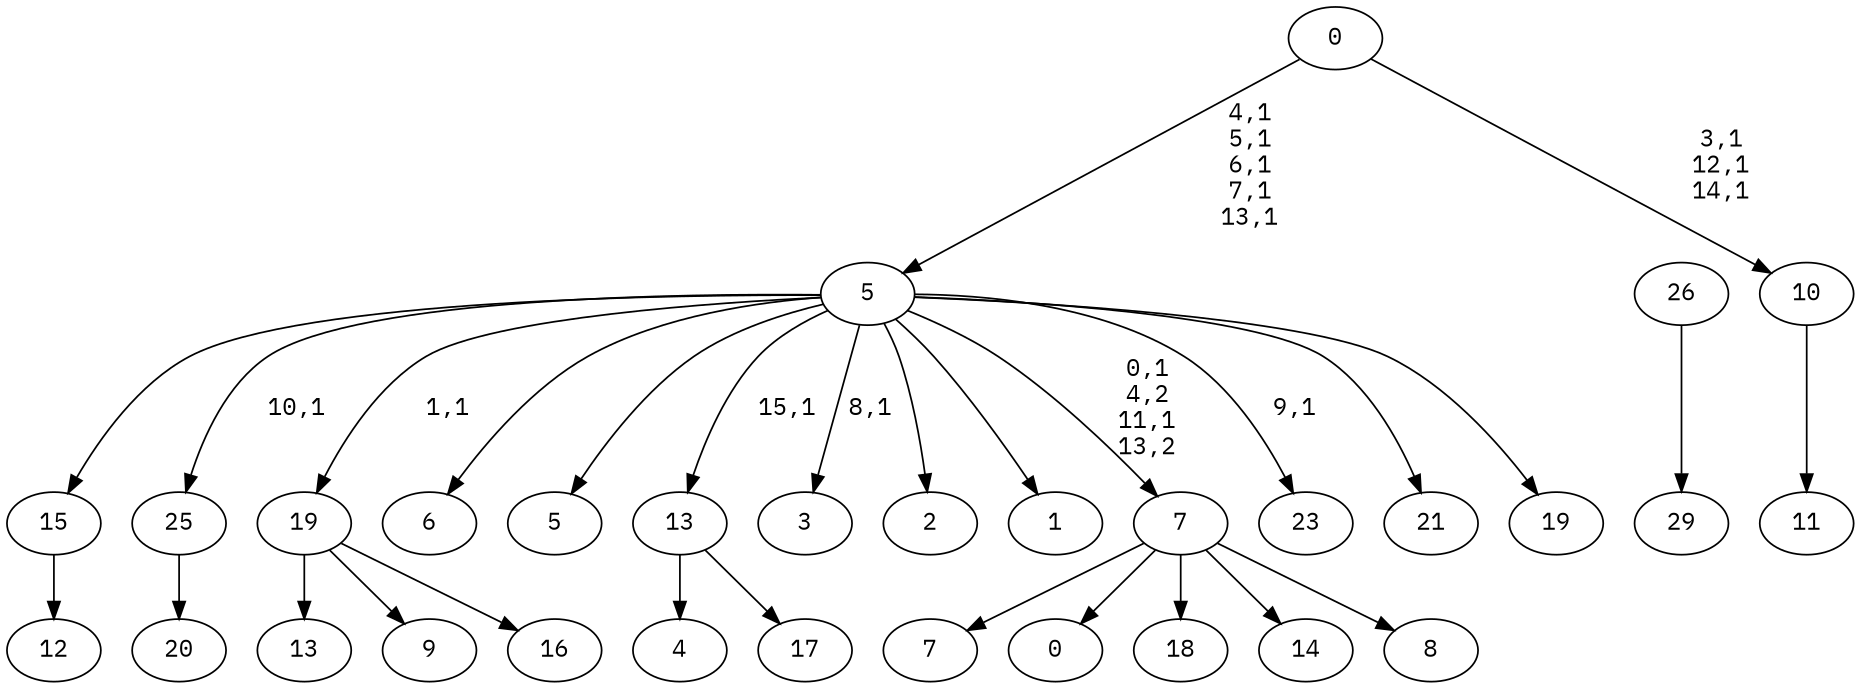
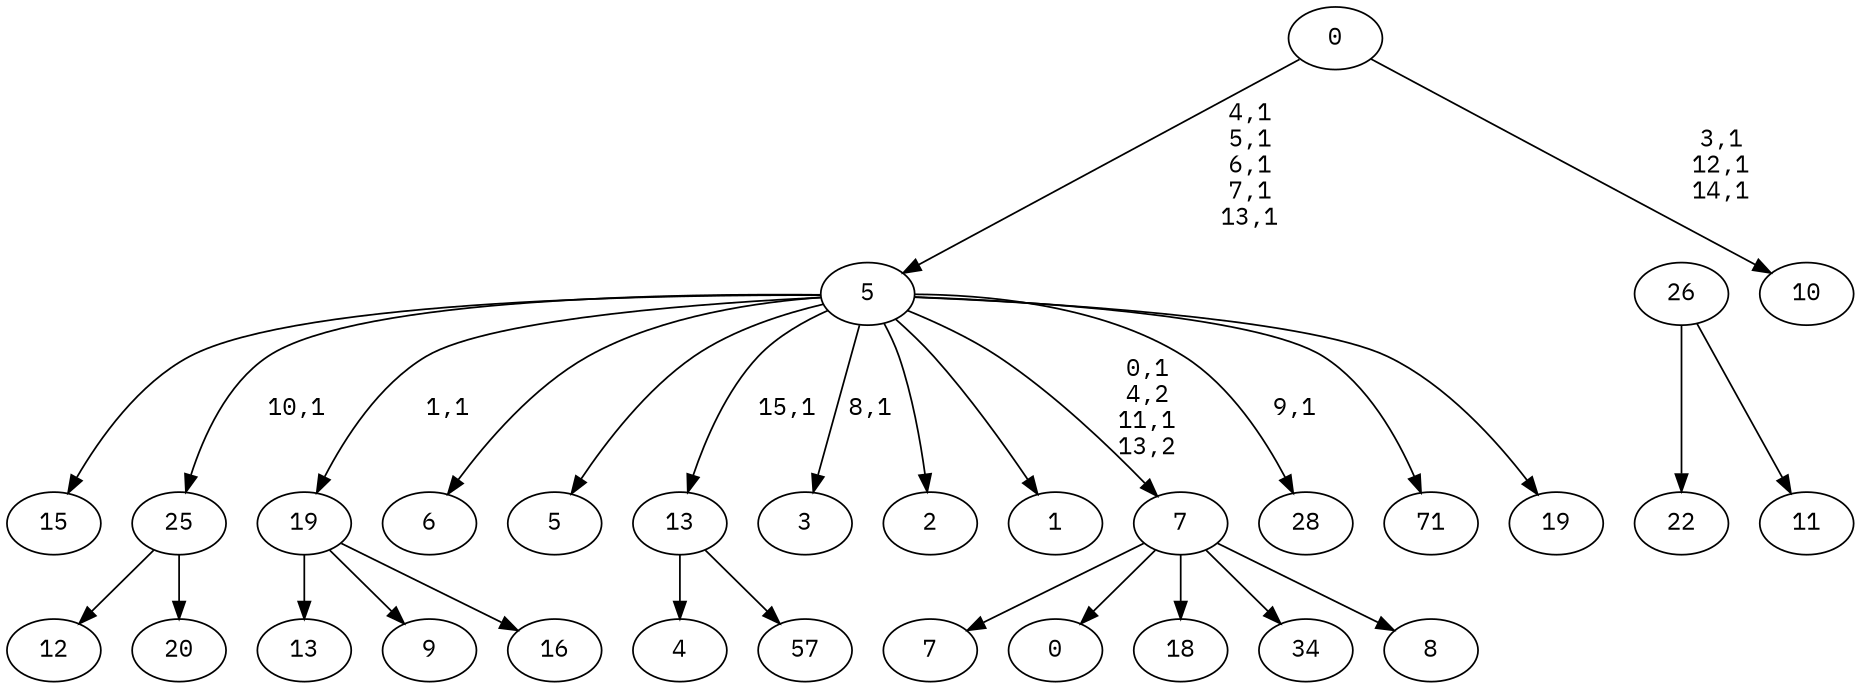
(1807, 400) -> (1740, 401)
(1306, 523) -> (1306, 523)
(1431, 523) -> (1431, 523)
(1682, 523) -> (1682, 523)
(54, 578) -> (123, 581)
(805, 650) -> (805, 650)
(1306, 650) -> (1306, 650)
